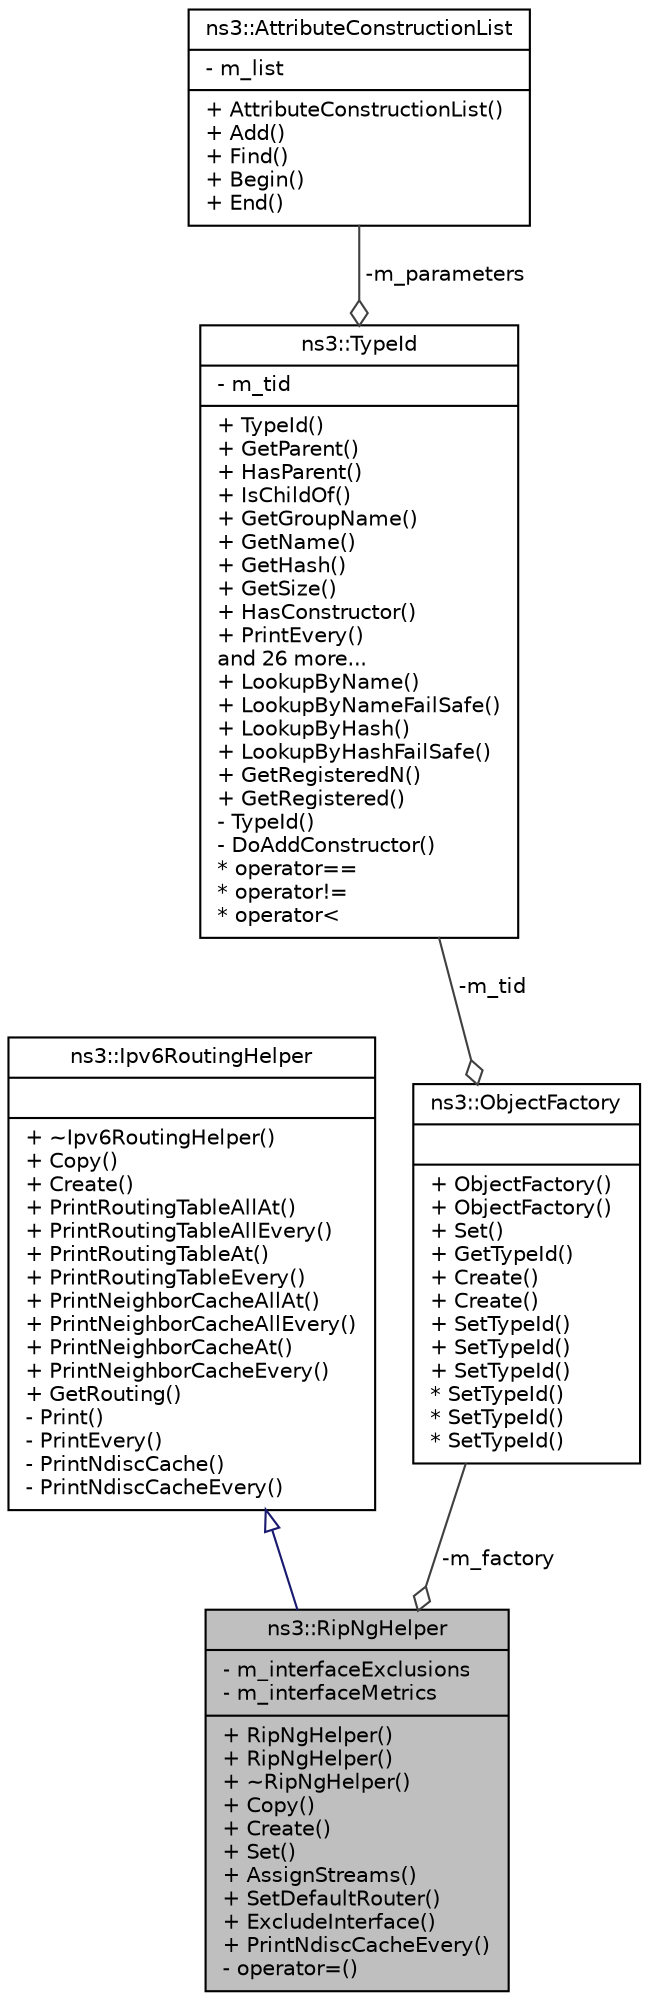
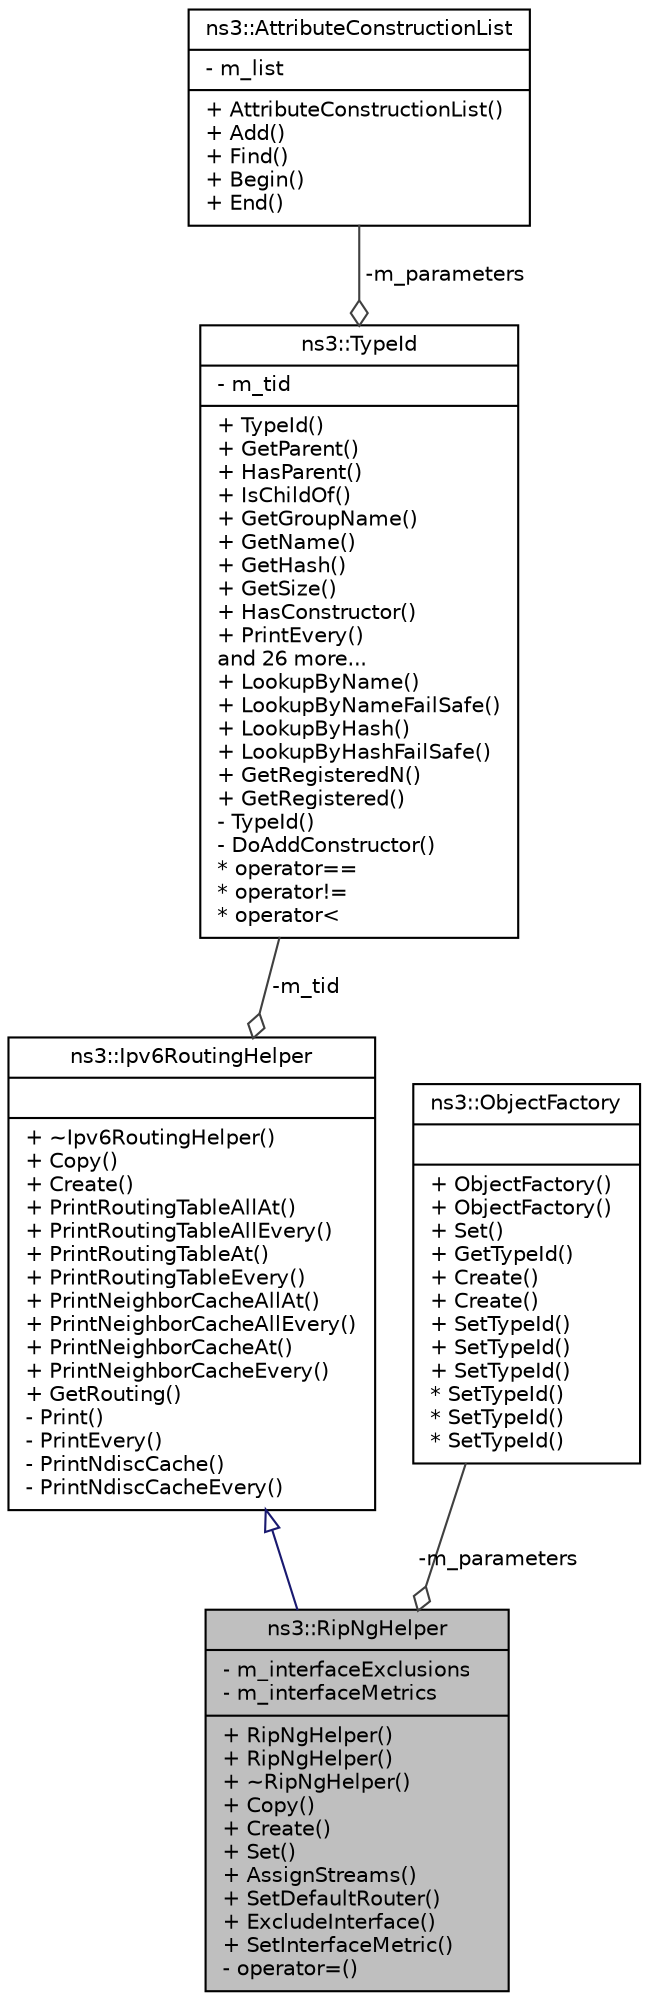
(455, 998) -> (270, 975)
(496, 1560) -> (496, 1560)
(357, 1946) -> (338, 1946)
